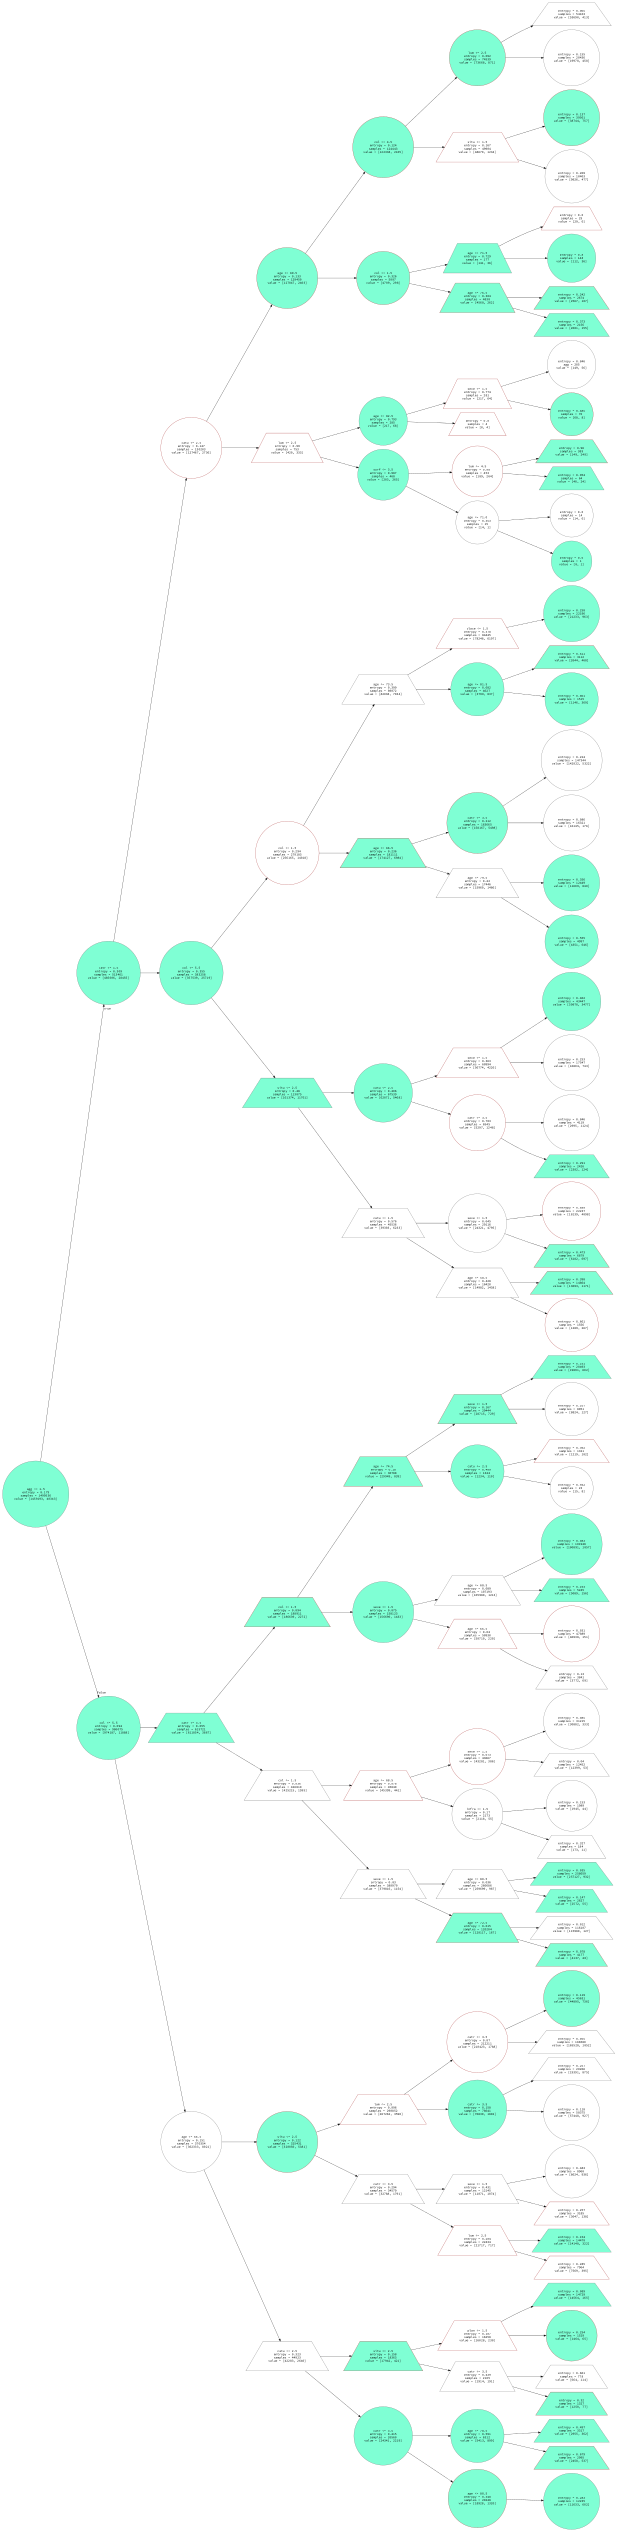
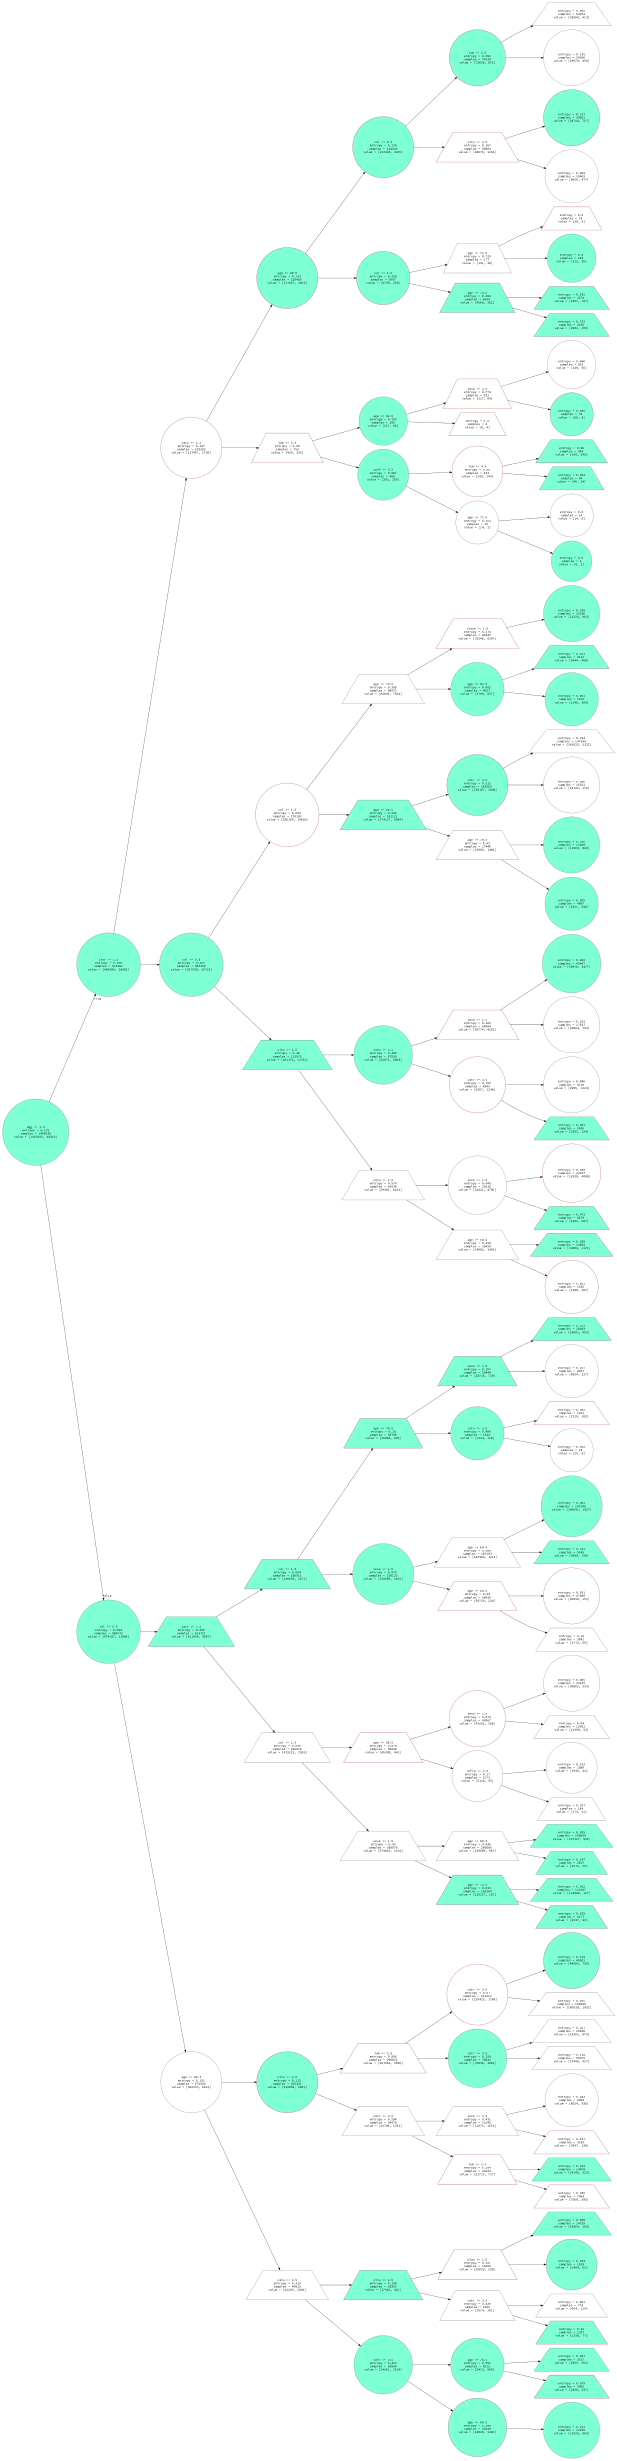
(477, 258) -> (477, 258)
(572, 365) -> (572, 365)
(572, 760) -> (572, 741)
(572, 1928) -> (572, 1890)
(572, 2113) -> (572, 2058)
